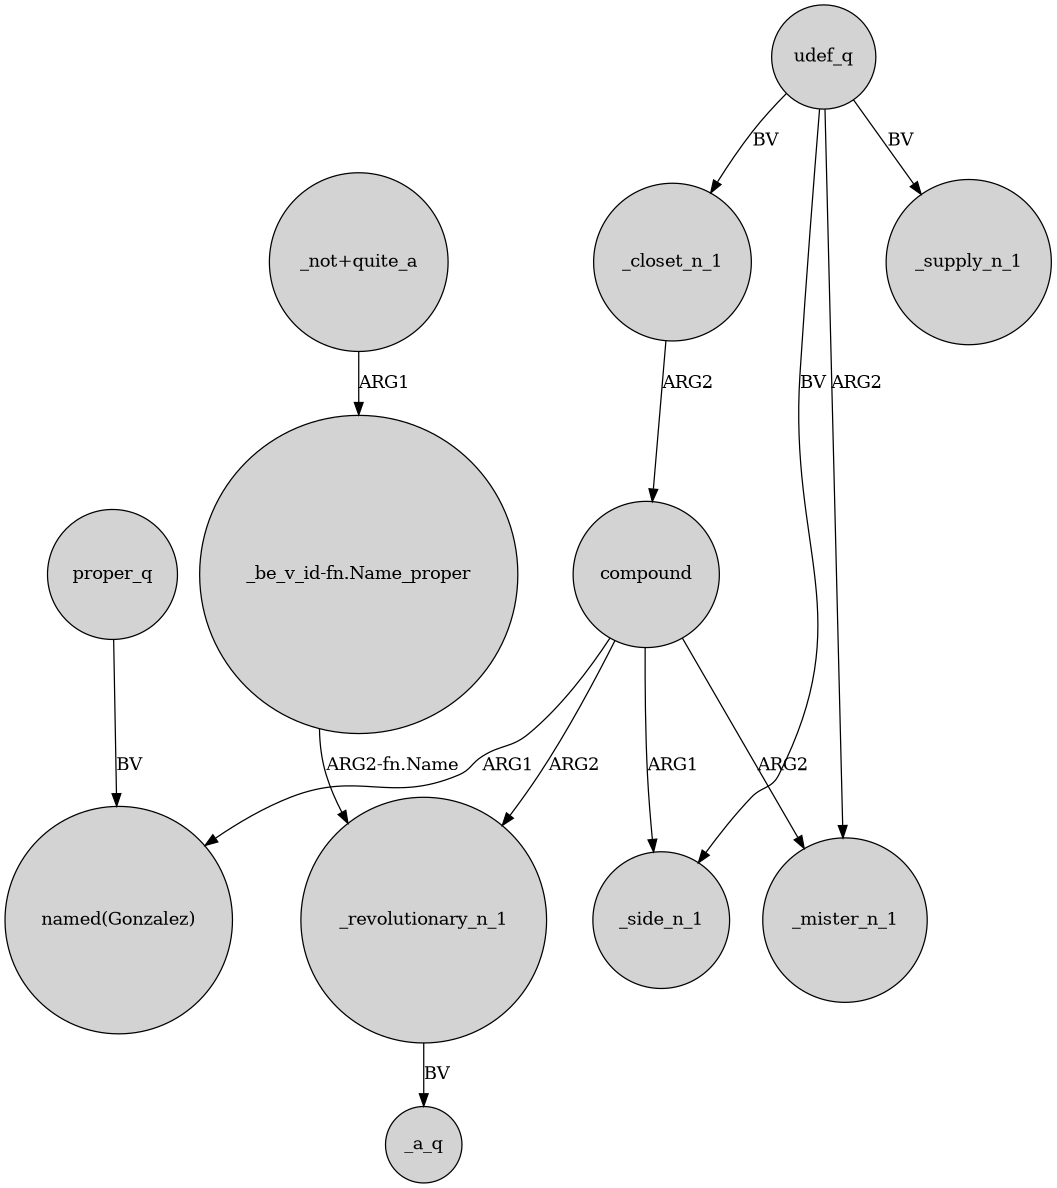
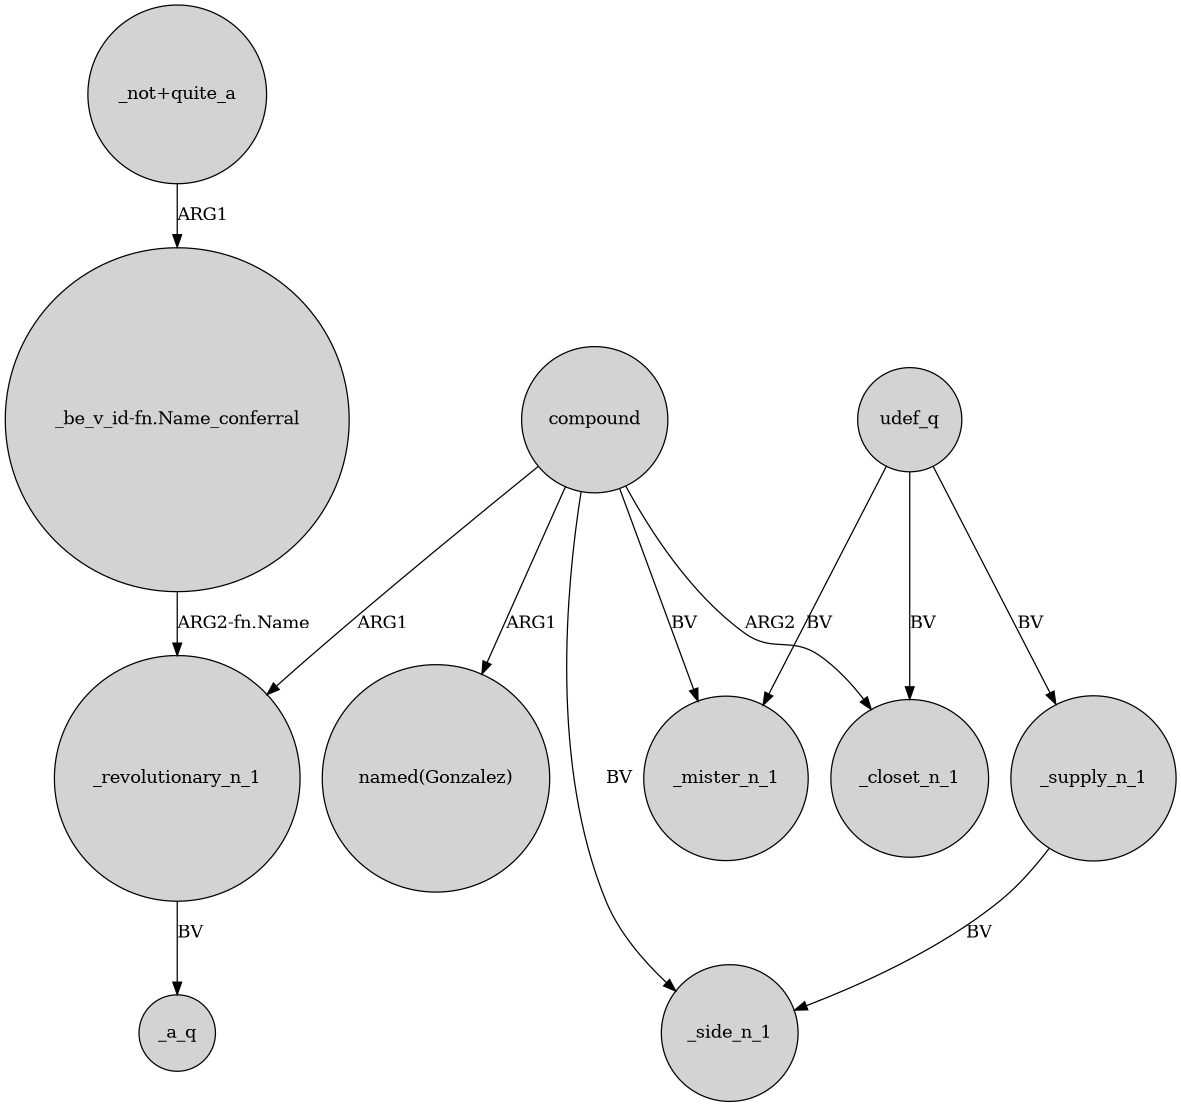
(857, 383) -> (819, 624)
(660, 415) -> (726, 618)
(804, 499) -> (939, 943)
(112, 574) -> none
(359, 574) -> (177, 420)
(574, 766) -> (383, 624)
(673, 766) -> (619, 778)
(783, 766) -> (684, 624)
